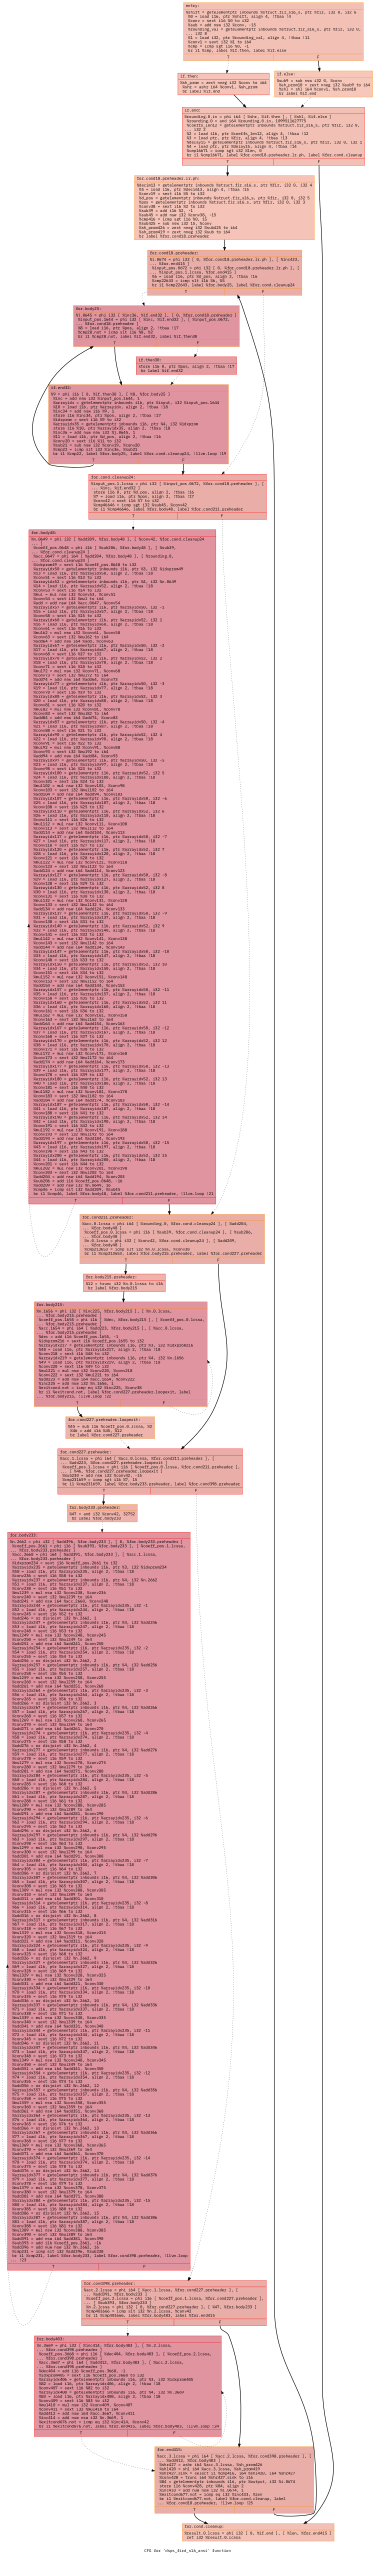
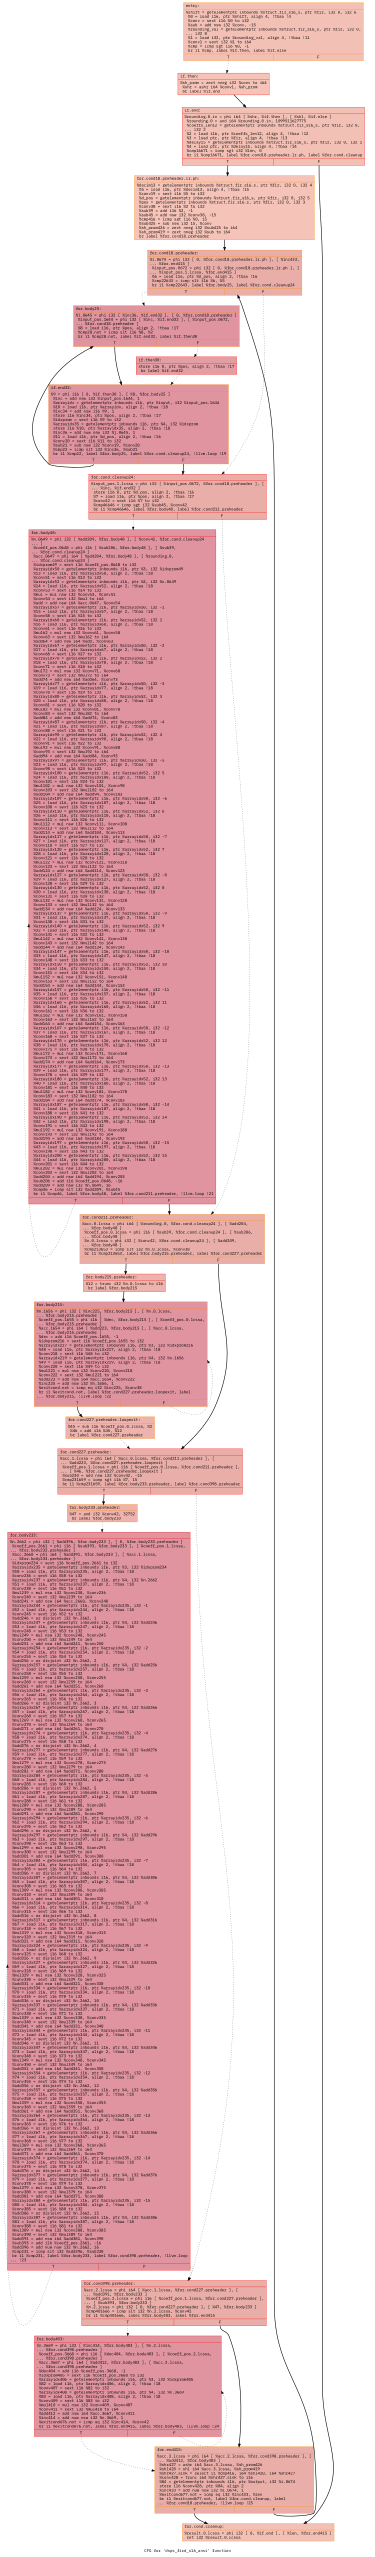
(324, 84) -> none
